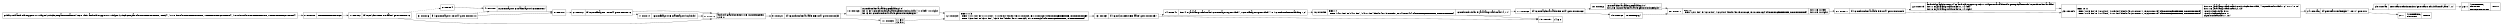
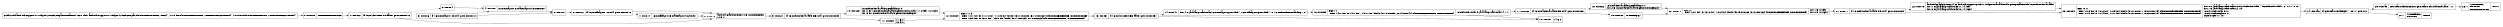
(2217, 16) -> (2214, 16)
